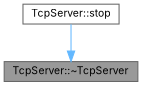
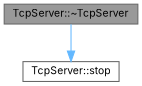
(71, 38) -> (71, 38)
